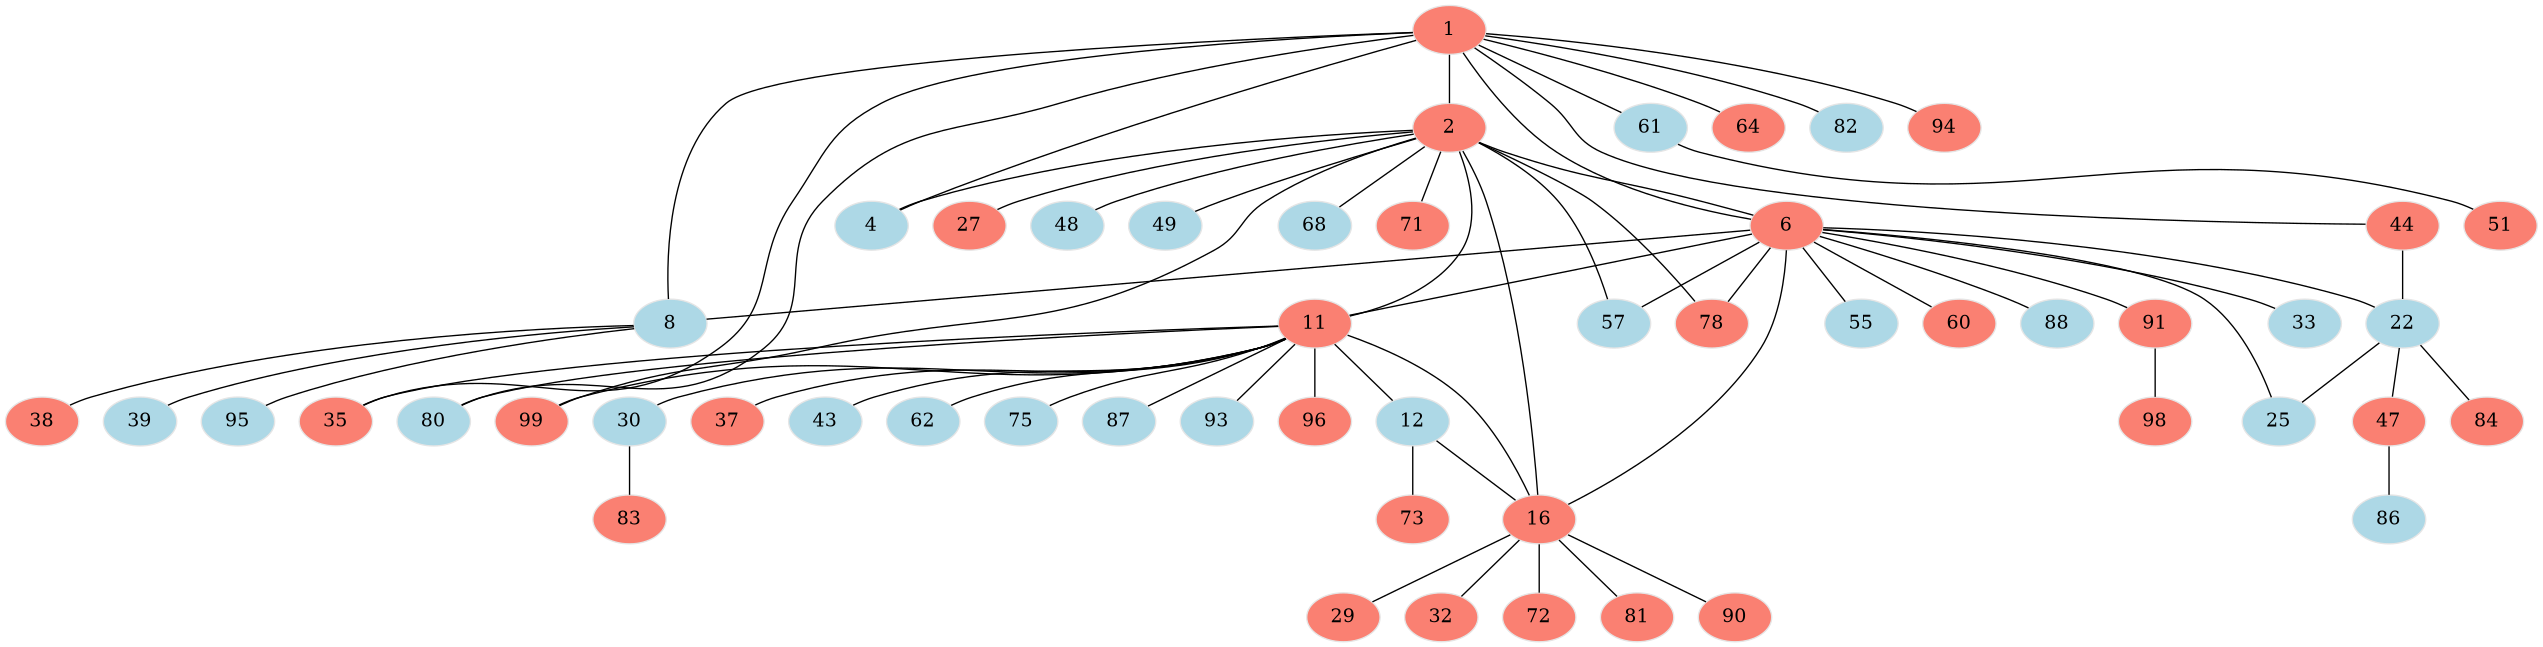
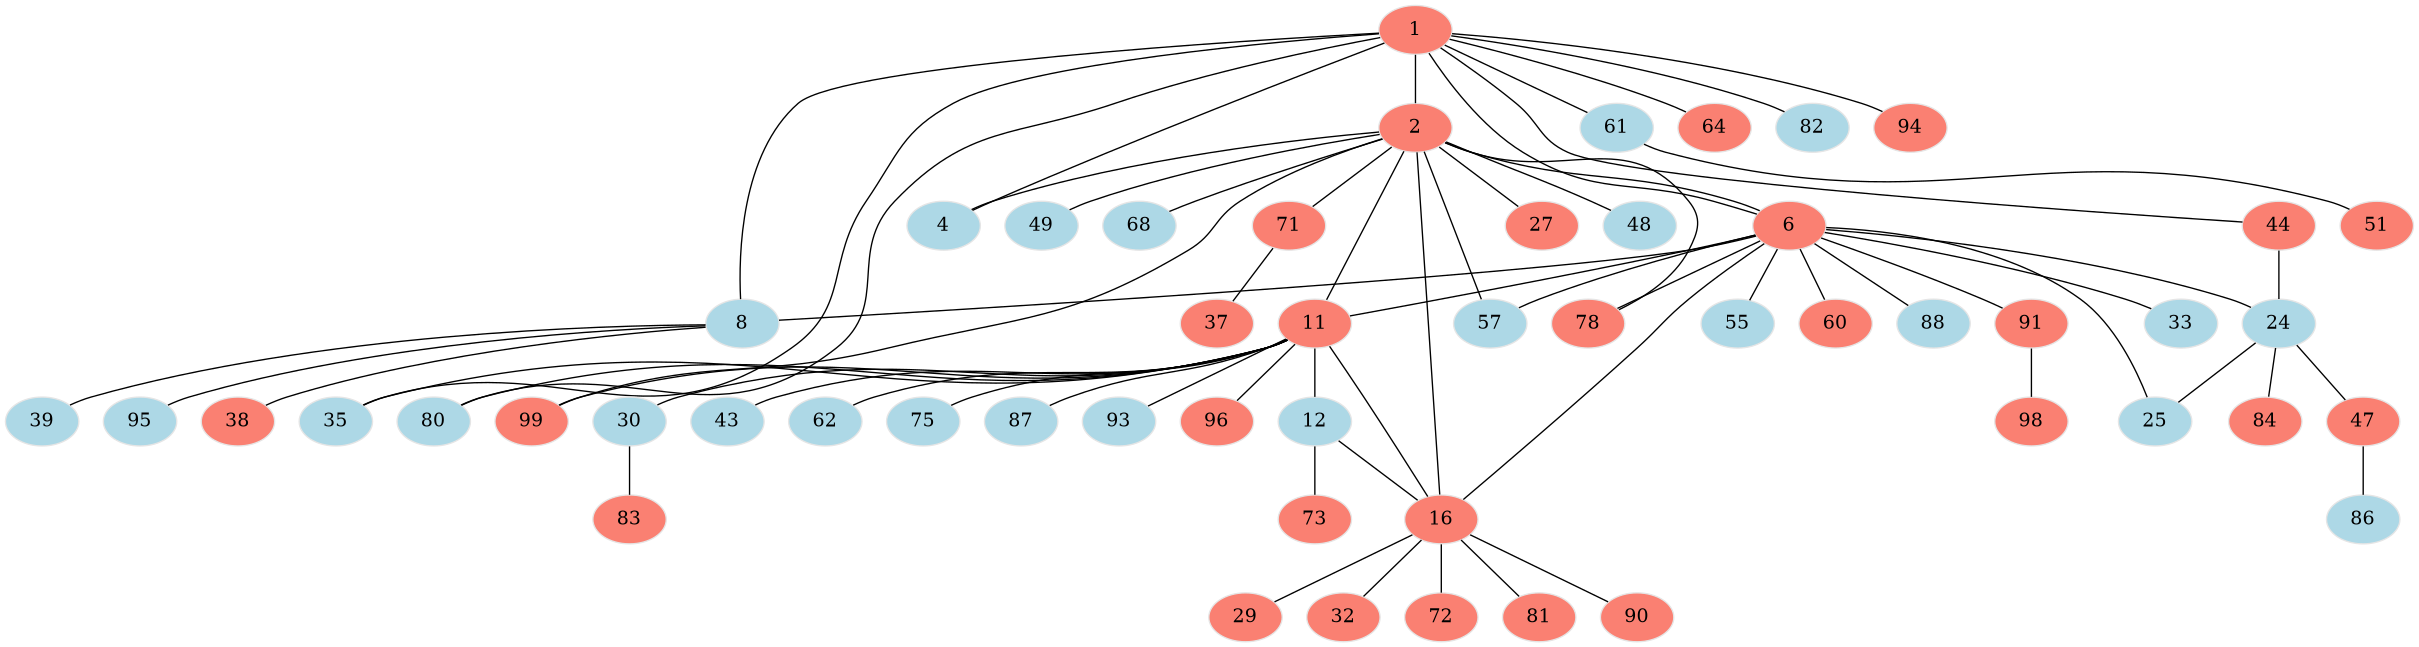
(2403, 324) -> (2279, 324)
(1020, 371) -> (1253, 275)
(336, 422) -> (336, 422)
